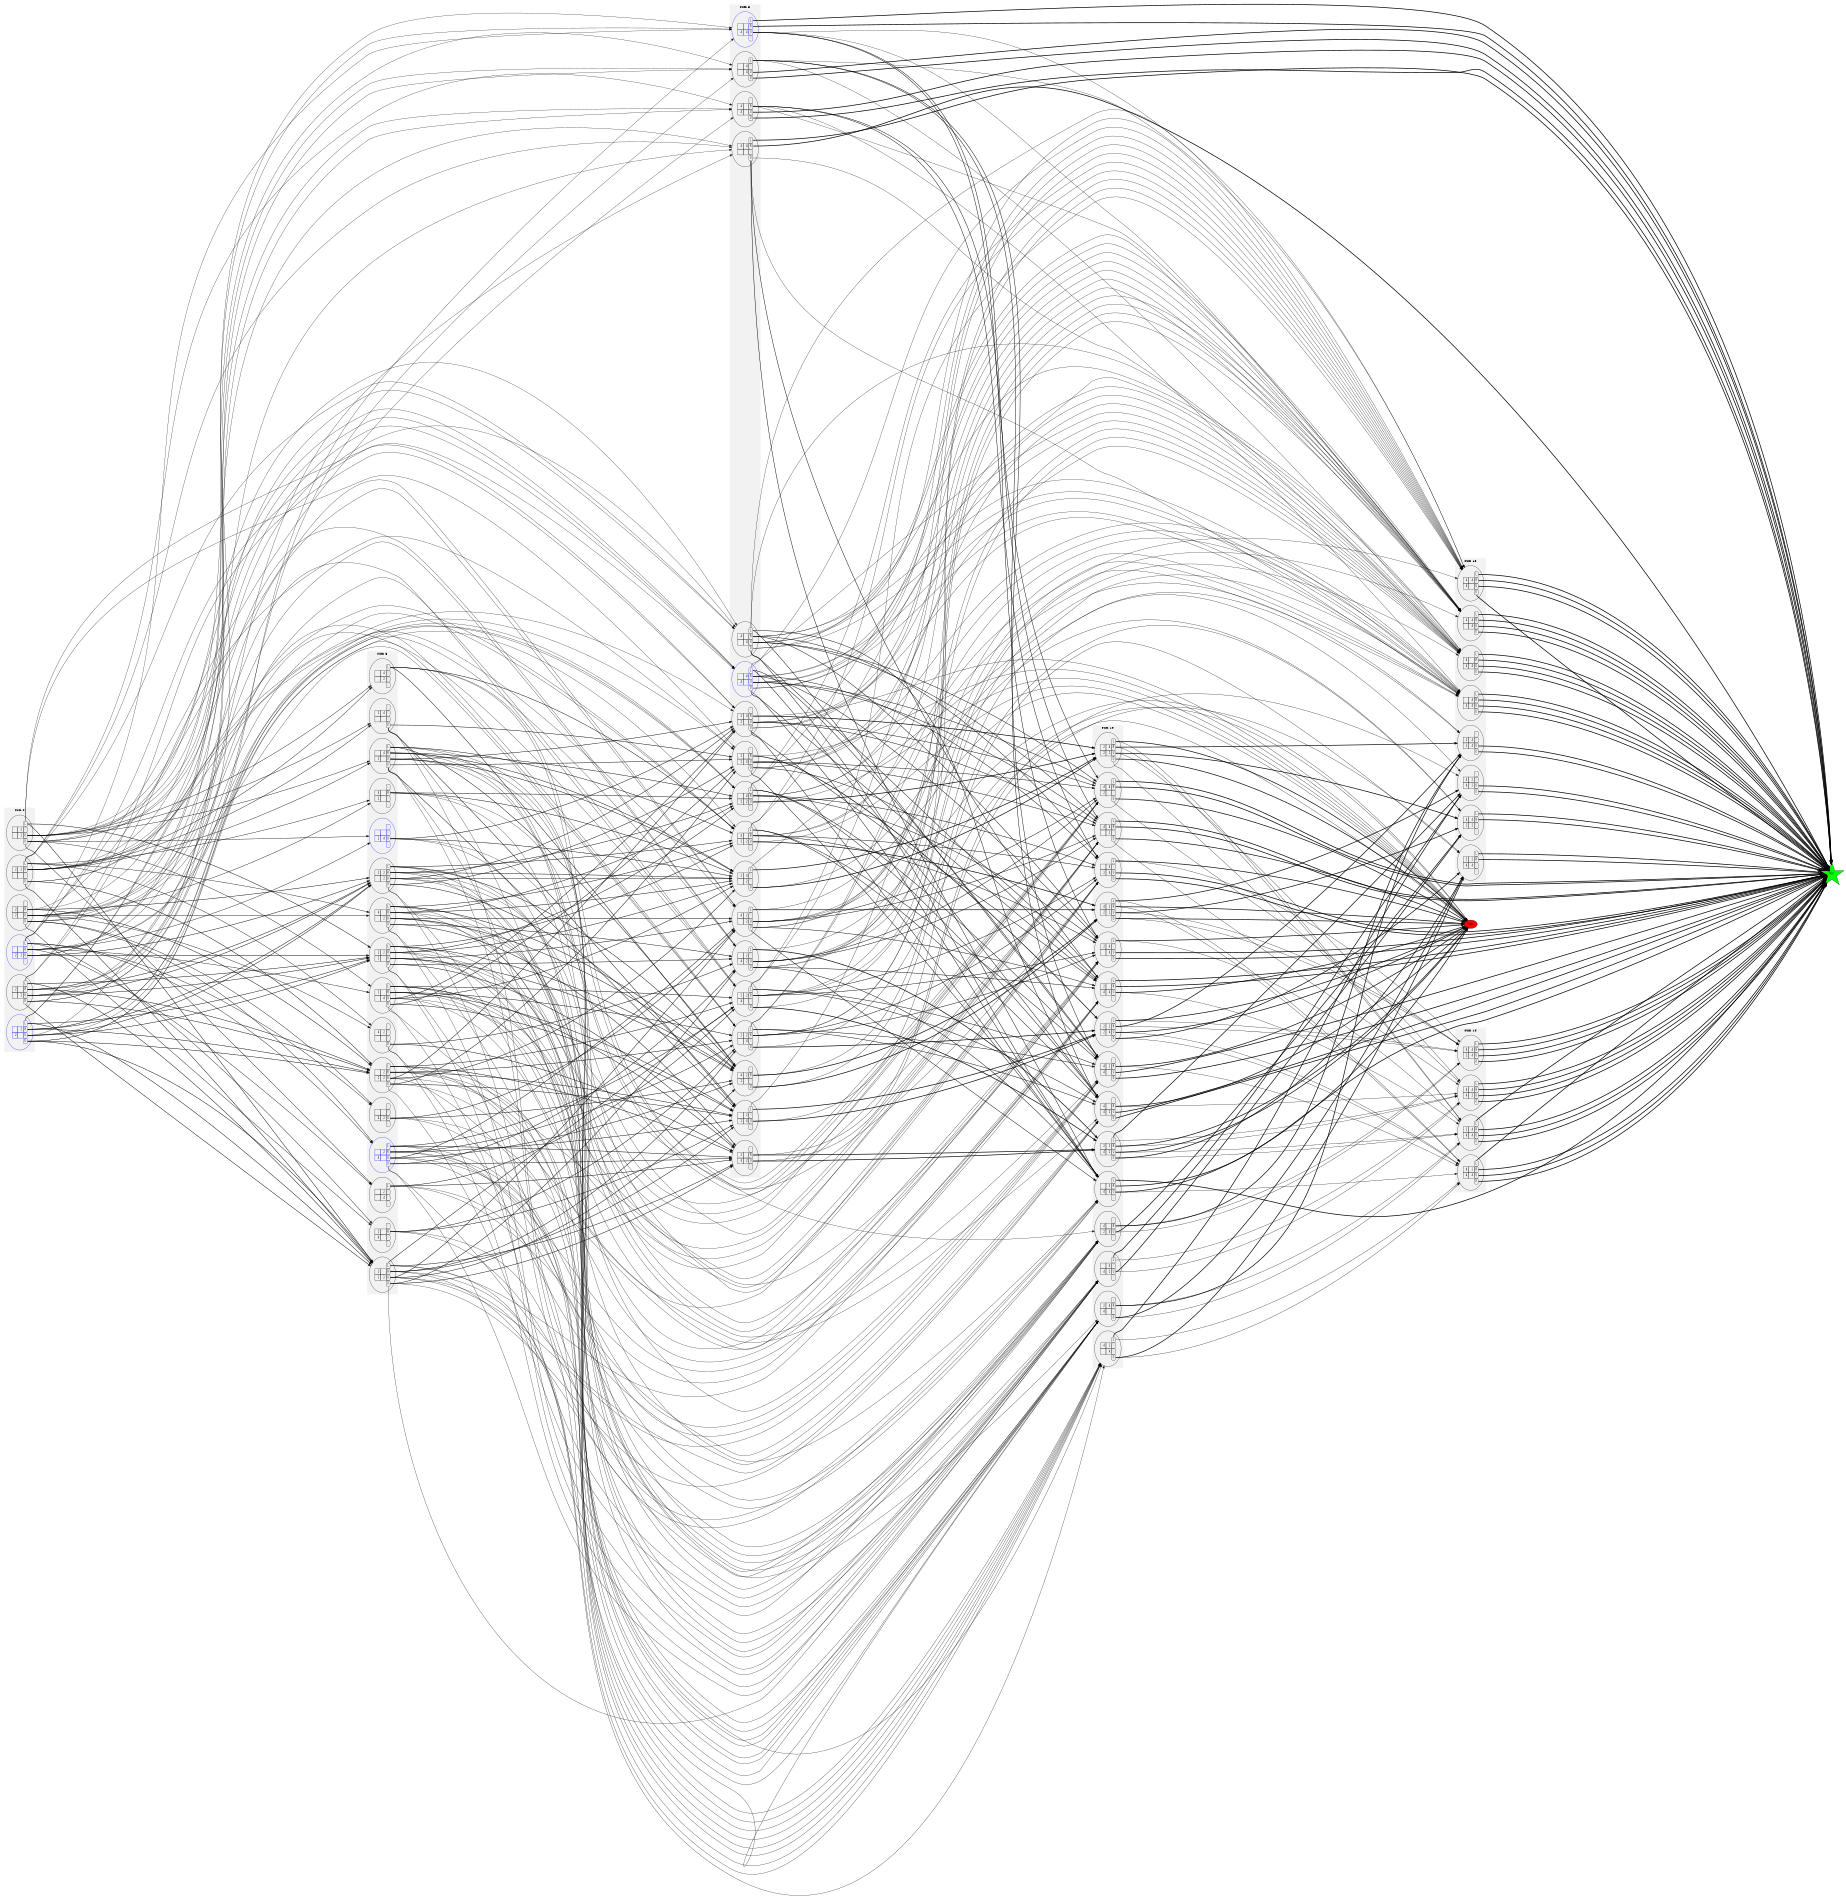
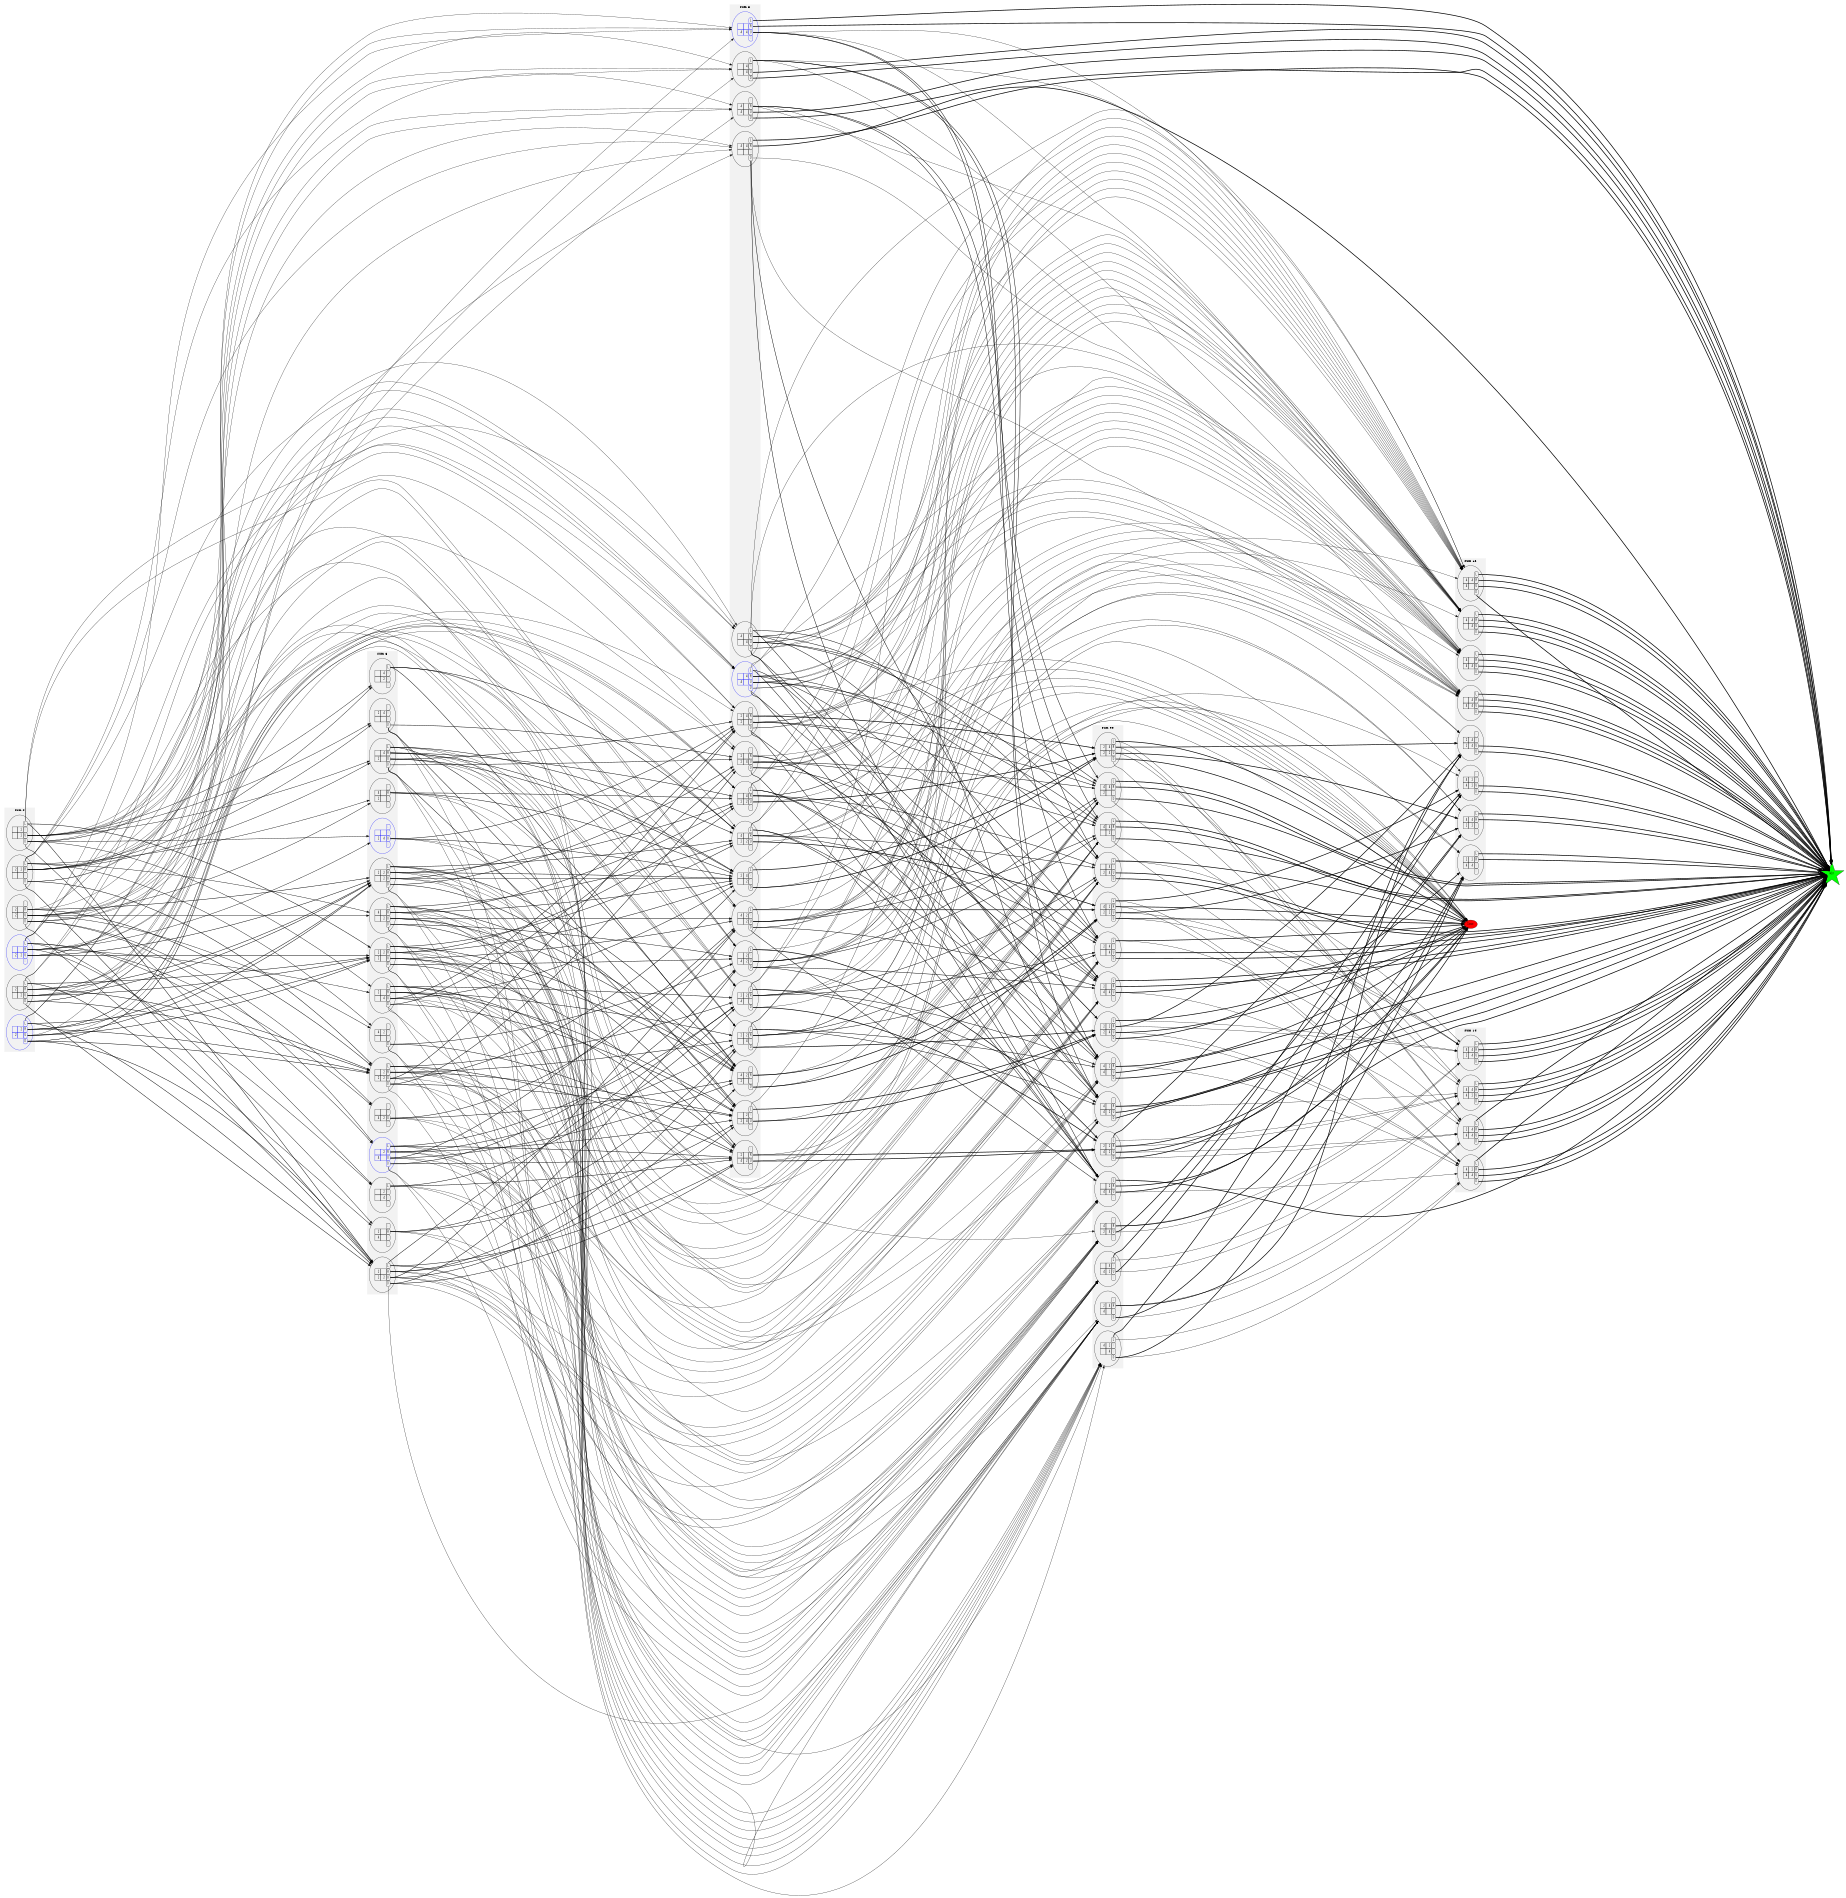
(1108, 728) -> (1108, 728)
